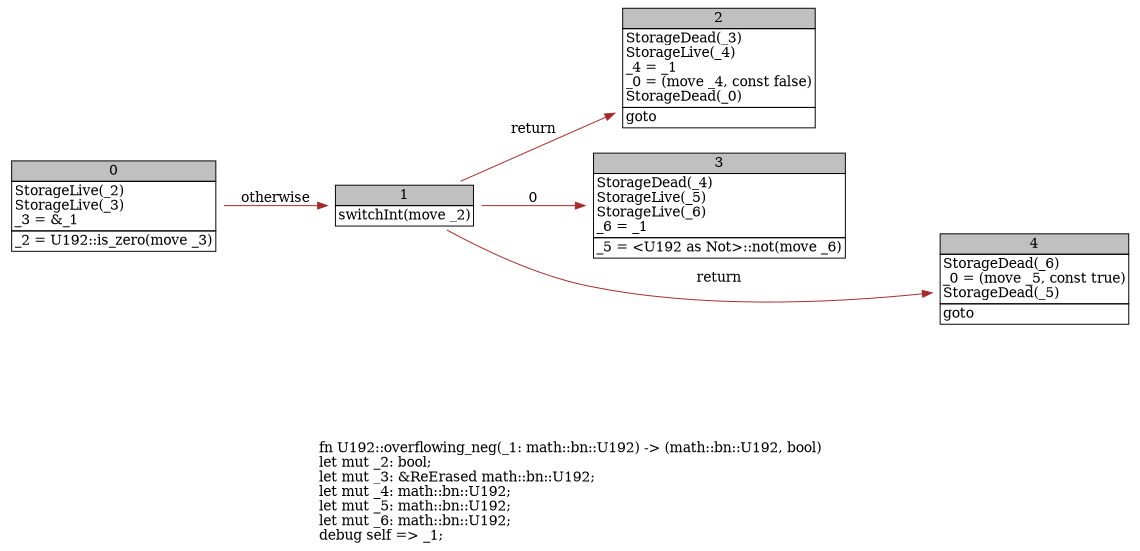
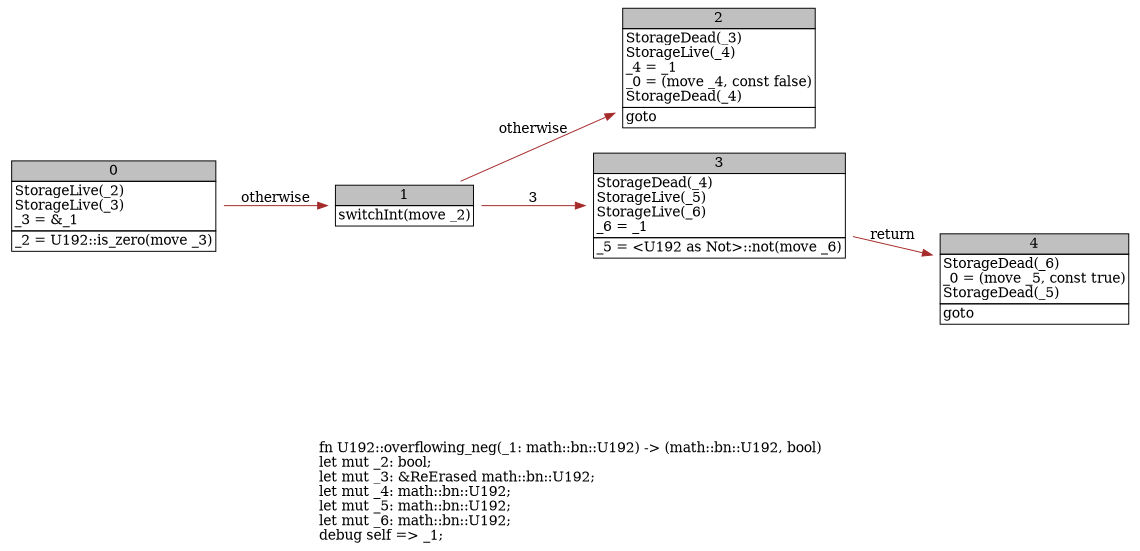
(684, 97) -> (684, 97)
(533, 129) -> (533, 129)
(533, 198) -> (533, 198)
(679, 298) -> (888, 245)
